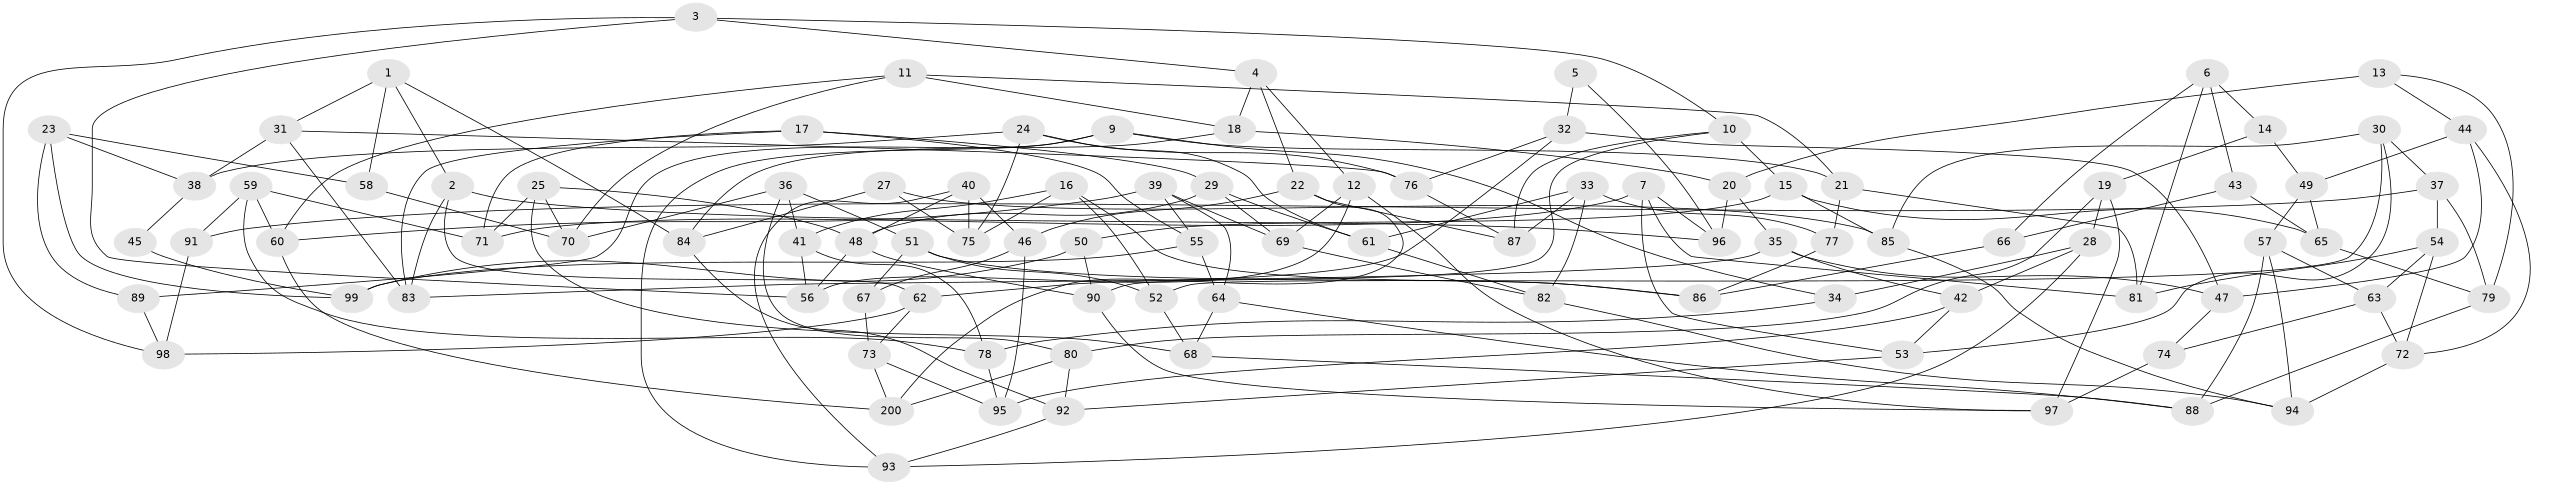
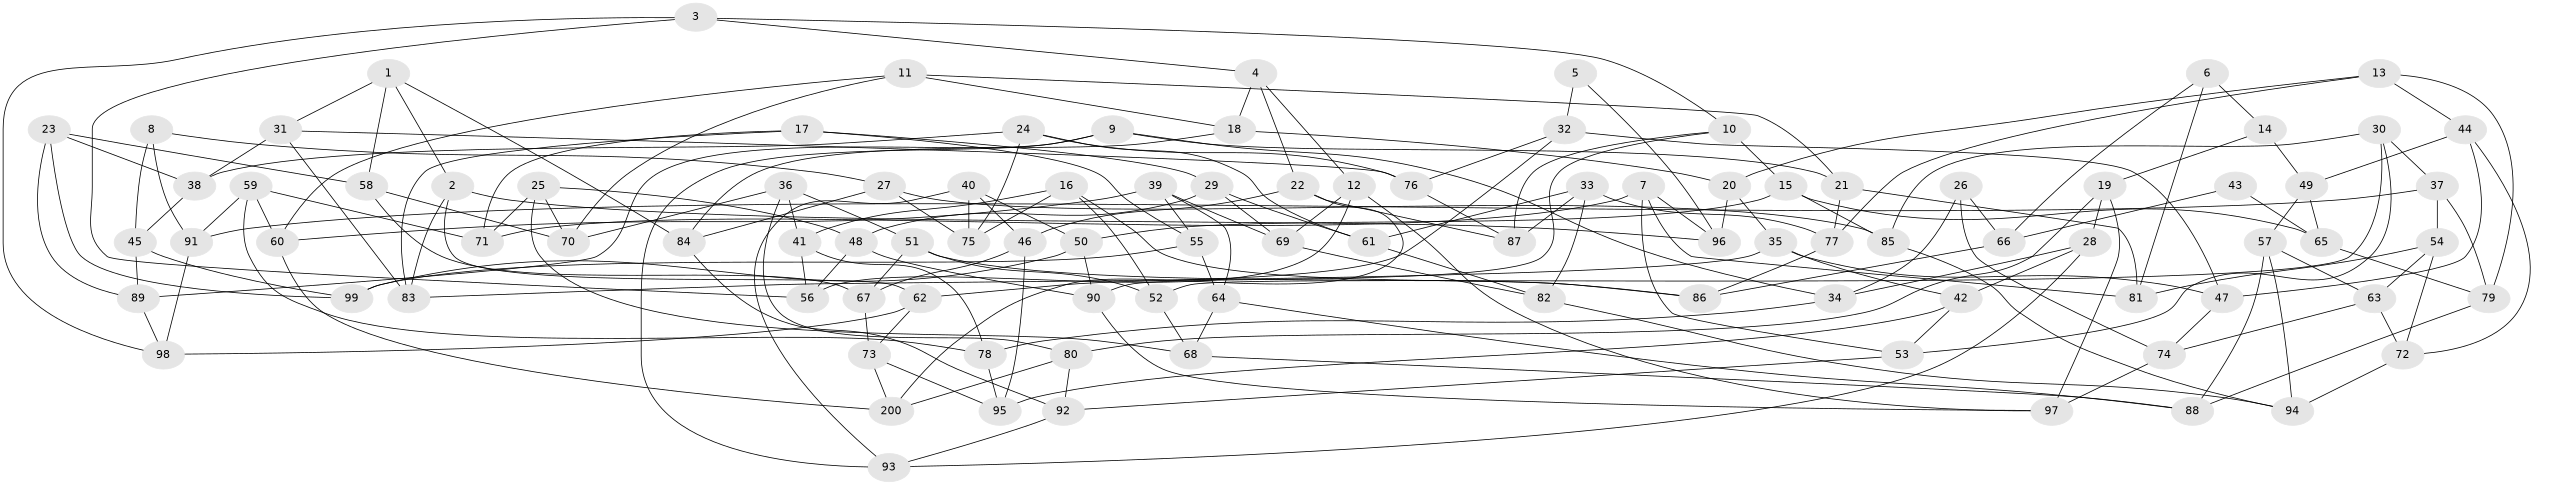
none -> (2087, 121)
none -> (152, 130)
(2222, 130) -> none
none -> (1961, 186)
(913, 214) -> (1025, 214)
none -> (137, 271)
none -> (601, 275)
